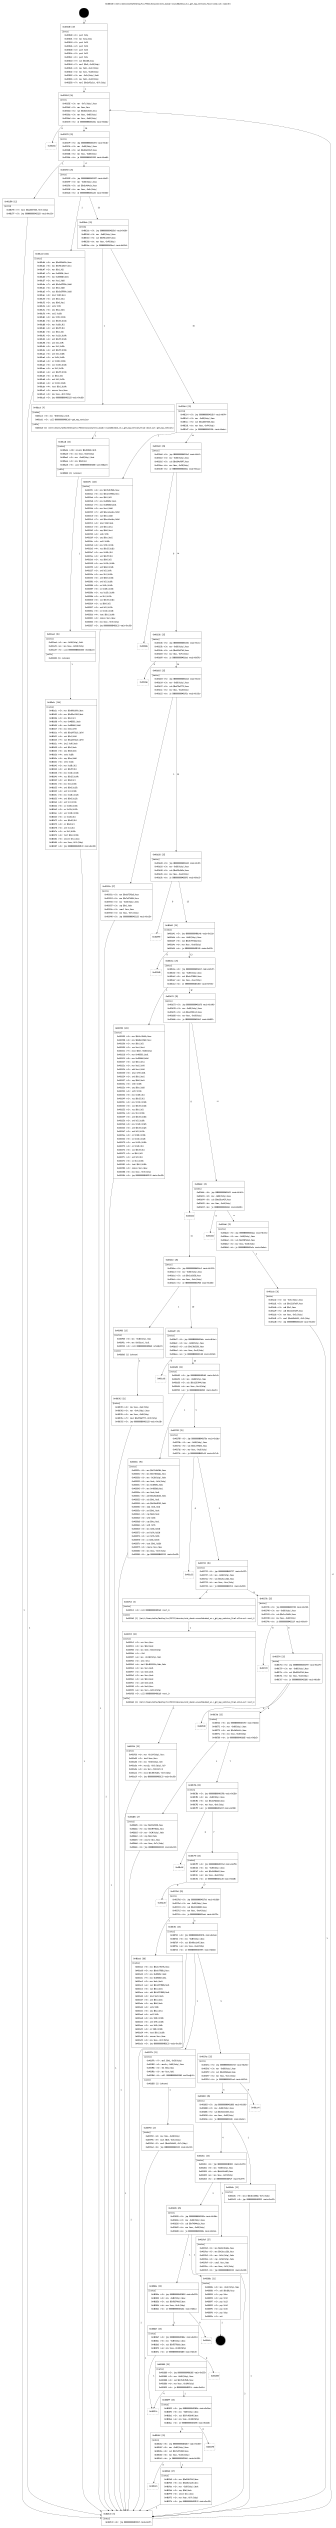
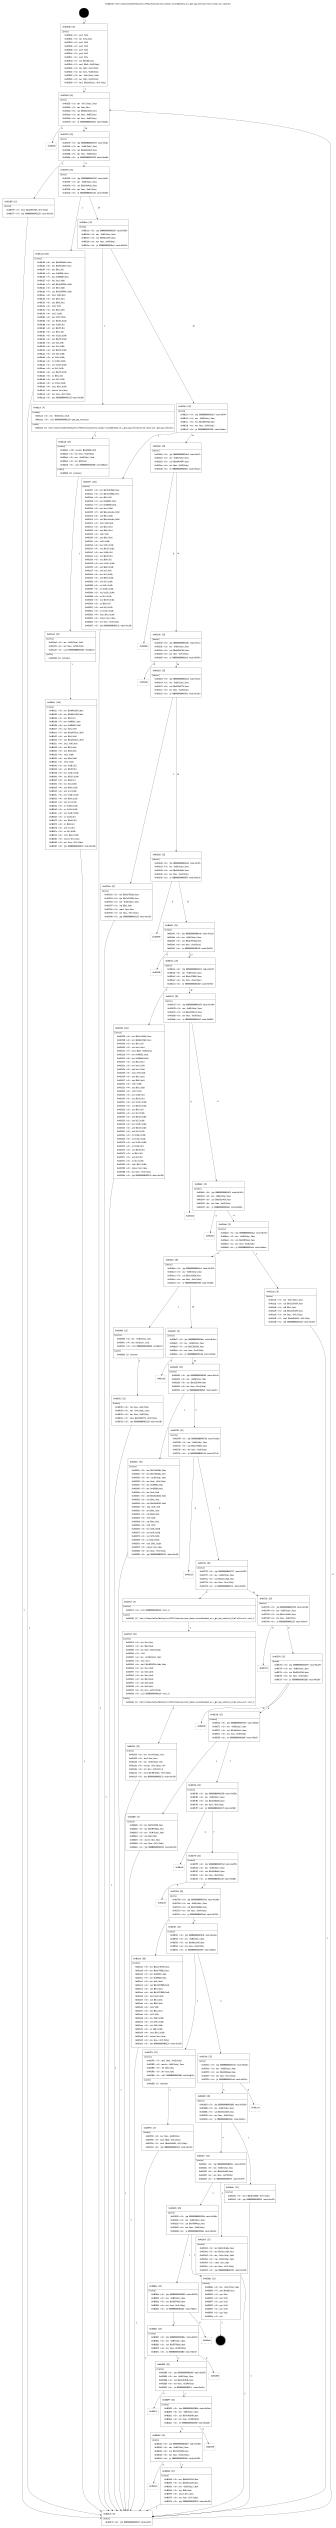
(190, 1237) -> (217, 1254)
(140, 2212) -> (135, 2278)
(149, 2381) -> (177, 2358)
